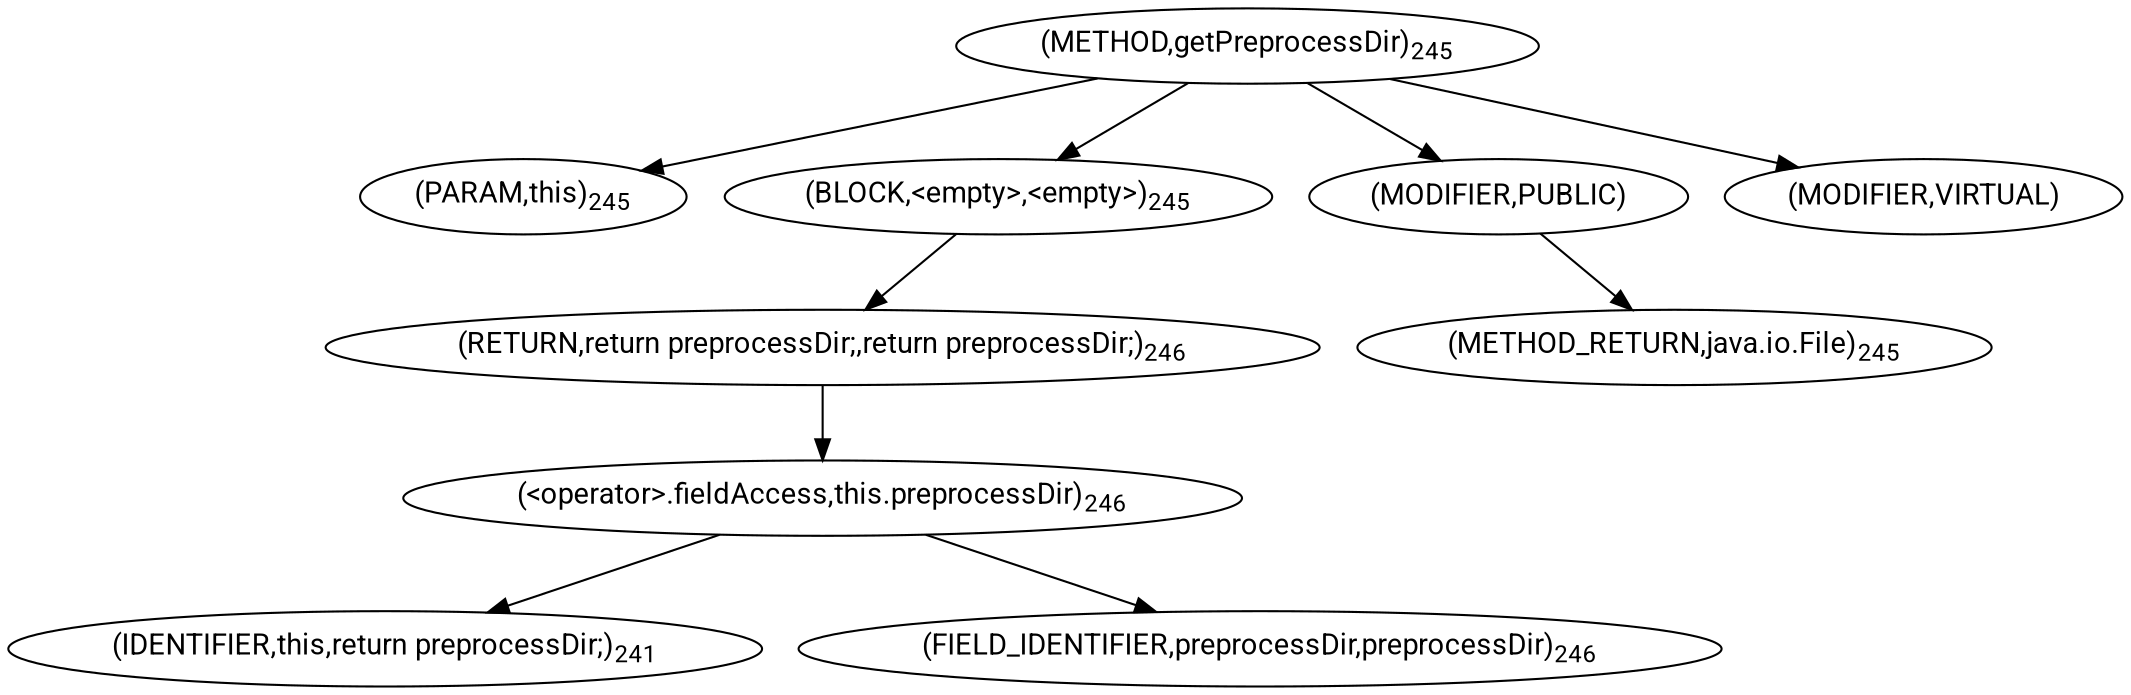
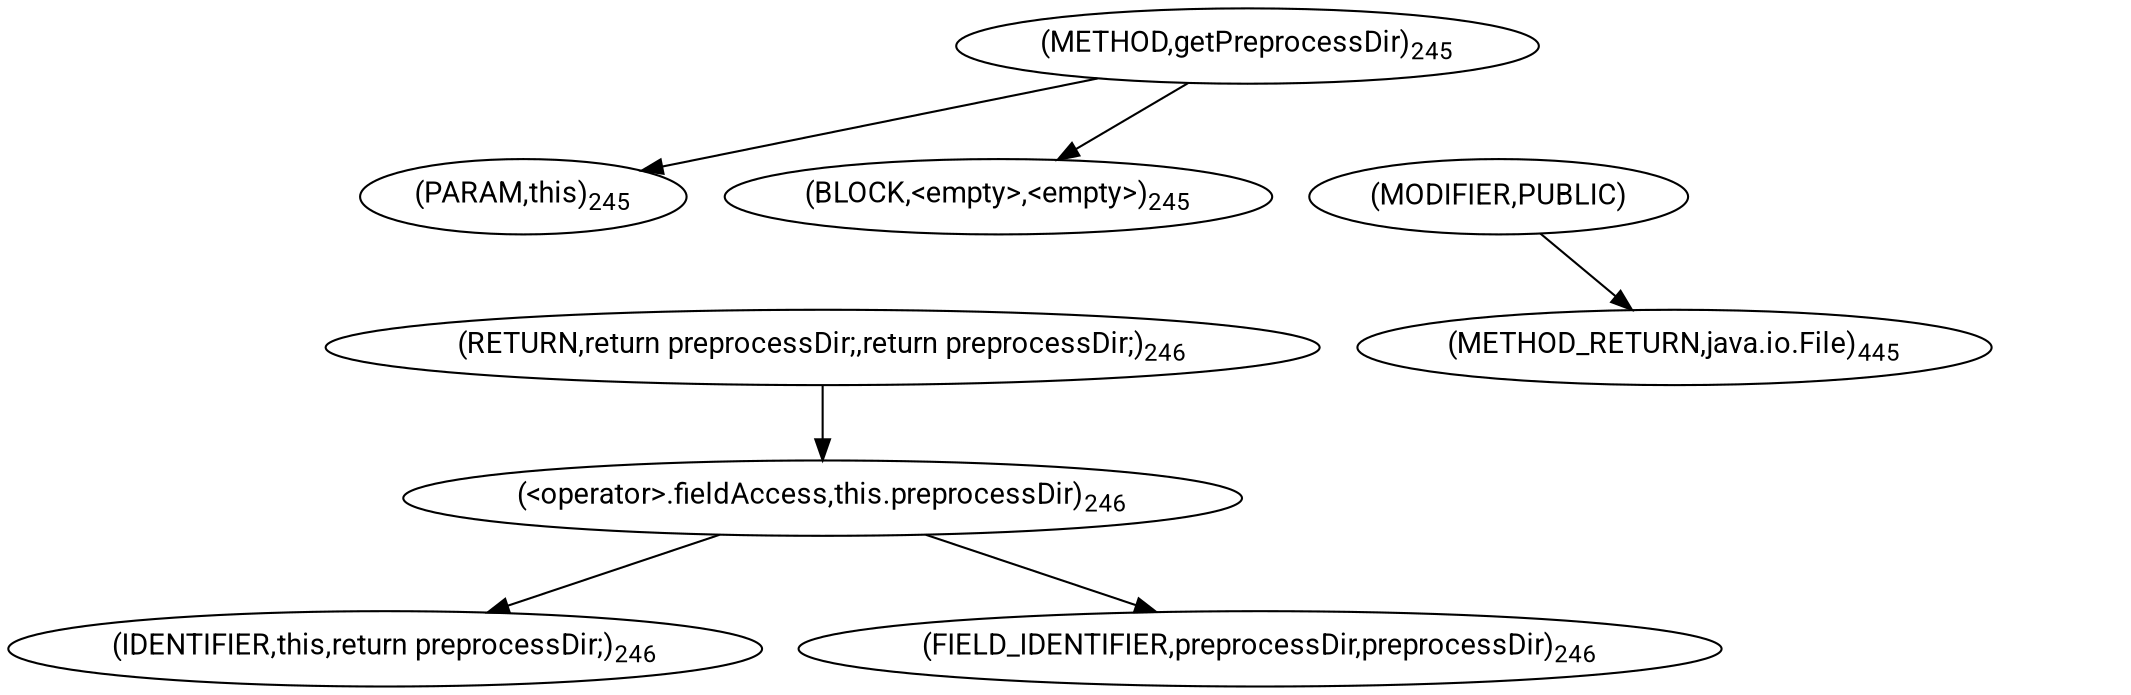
(1365, 117) -> none
(1924, 197) -> none
(919, 265) -> none
(1880, 344) -> (1880, 344)
(636, 646) -> (636, 646)
